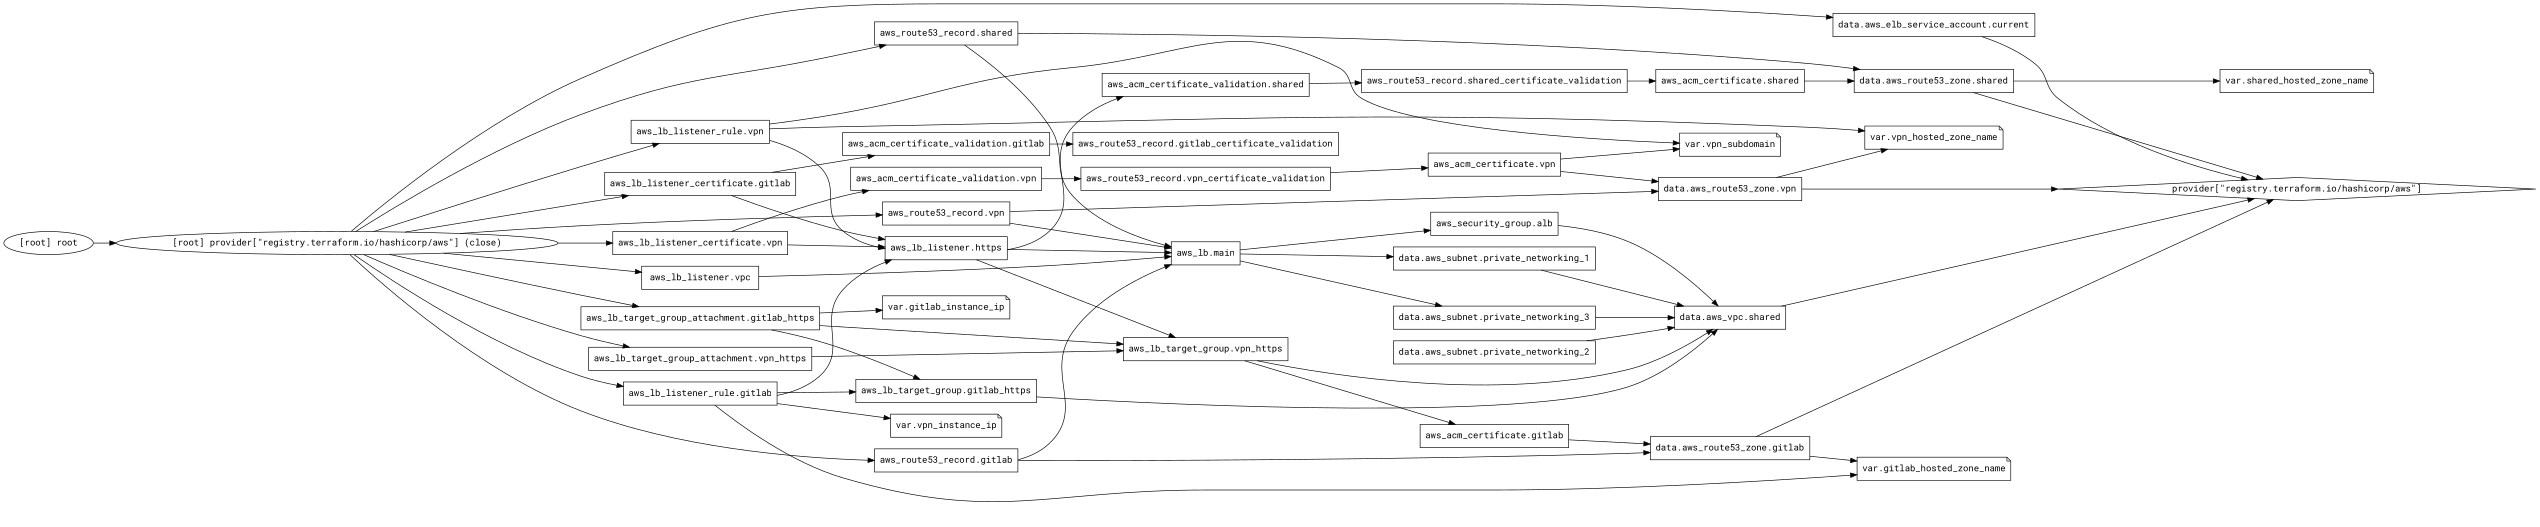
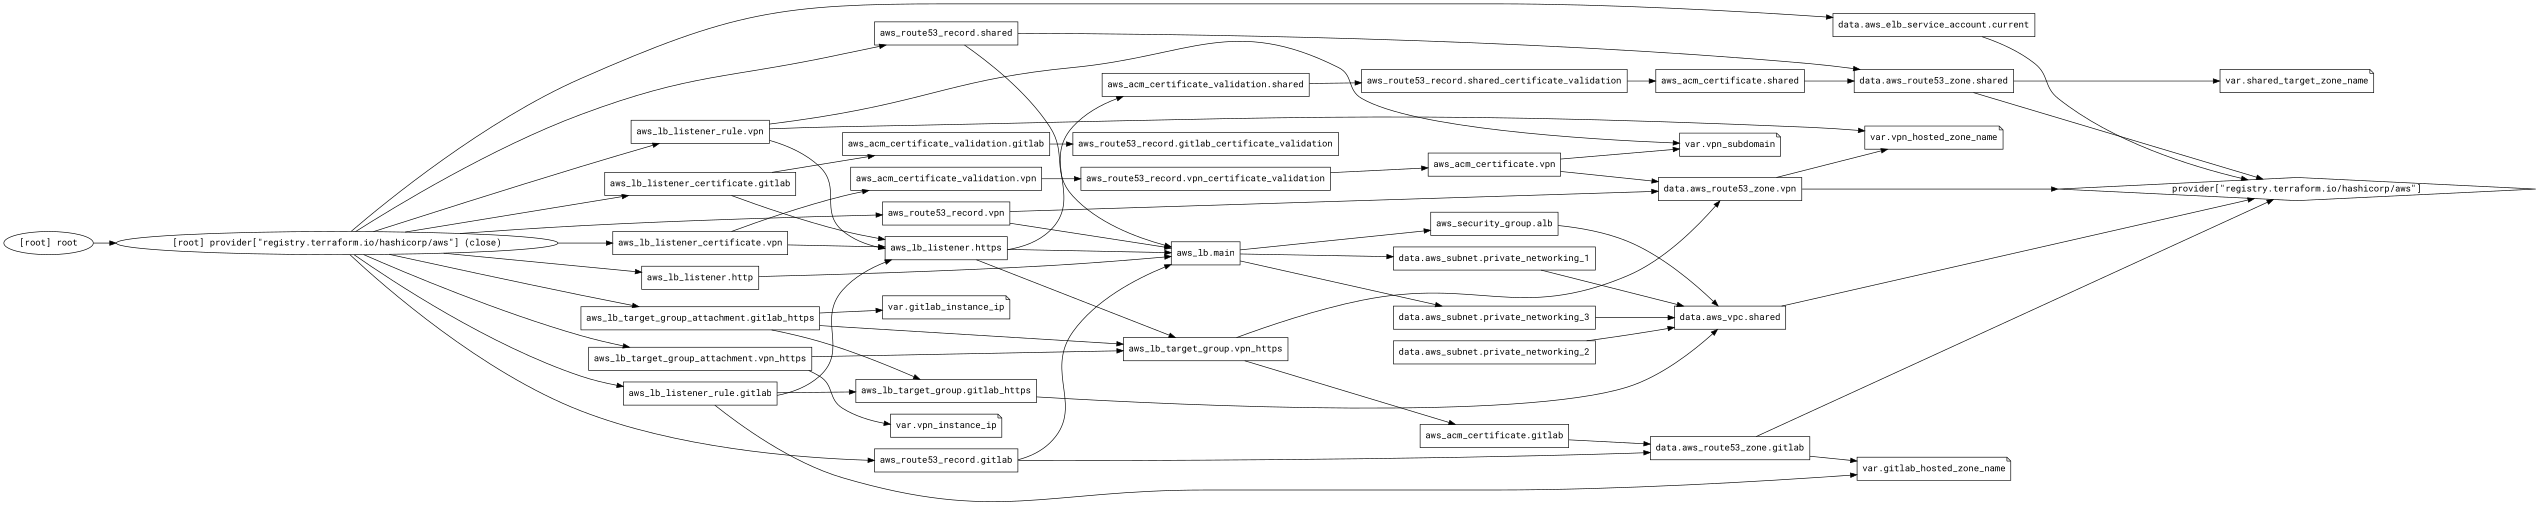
(2297, 81) -> (2297, 81)
(700, 278) -> (700, 278)
(1486, 385) -> (1487, 296)
(831, 411) -> (839, 406)
